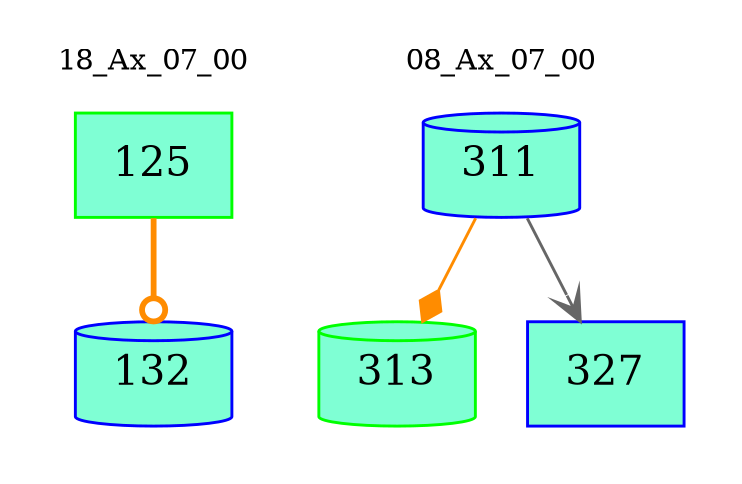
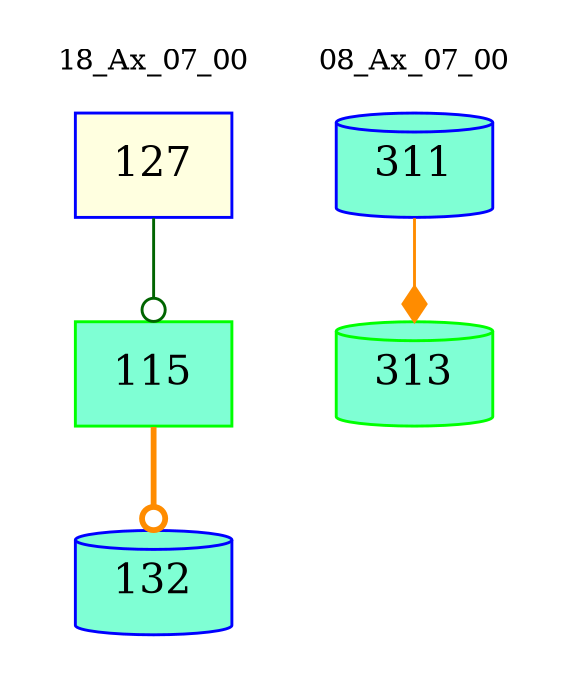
none -> (154, 165)
(154, 165) -> (154, 374)
(606, 374) -> none
